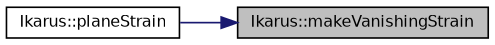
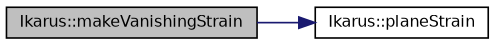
(201, 23) -> (278, 23)
